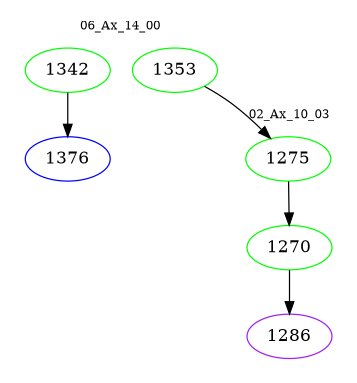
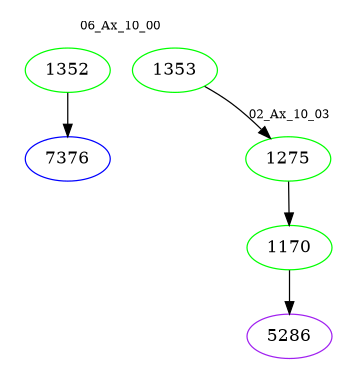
(121, 26) -> (121, 26)
(68, 70) -> (68, 70)
(68, 159) -> (68, 159)
(290, 248) -> (290, 248)
(290, 336) -> (290, 336)
